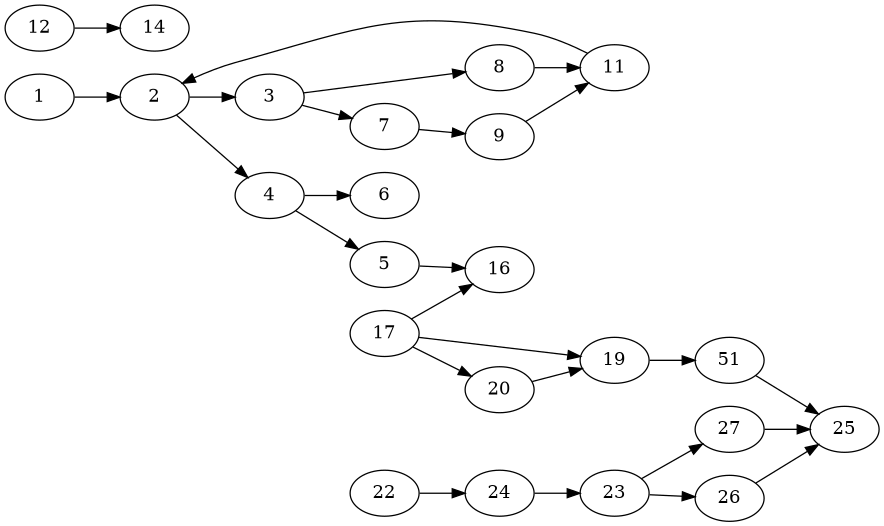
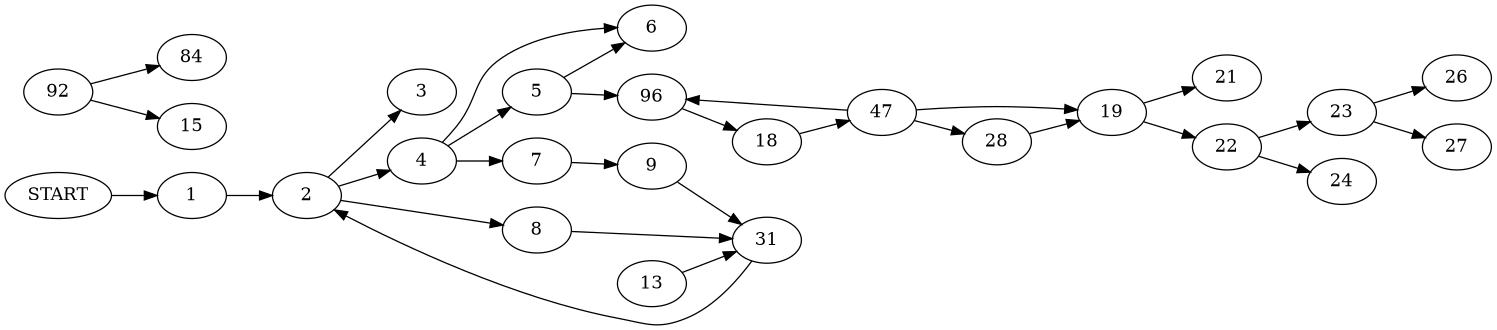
(40, 28) -> (58, 92)
(155, 28) -> (192, 57)
none -> (589, 63)
(615, 68) -> (767, 240)
(378, 83) -> (415, 212)
(321, 110) -> (473, 161)
none -> (192, 126)
none -> (1163, 128)
none -> (767, 142)
none -> (58, 195)
(500, 270) -> (652, 97)
none -> (652, 284)
(385, 334) -> (882, 112)
(730, 360) -> (1227, 78)
(500, 390) -> (997, 142)
(845, 429) -> none
(551, 493) -> (1278, 132)
